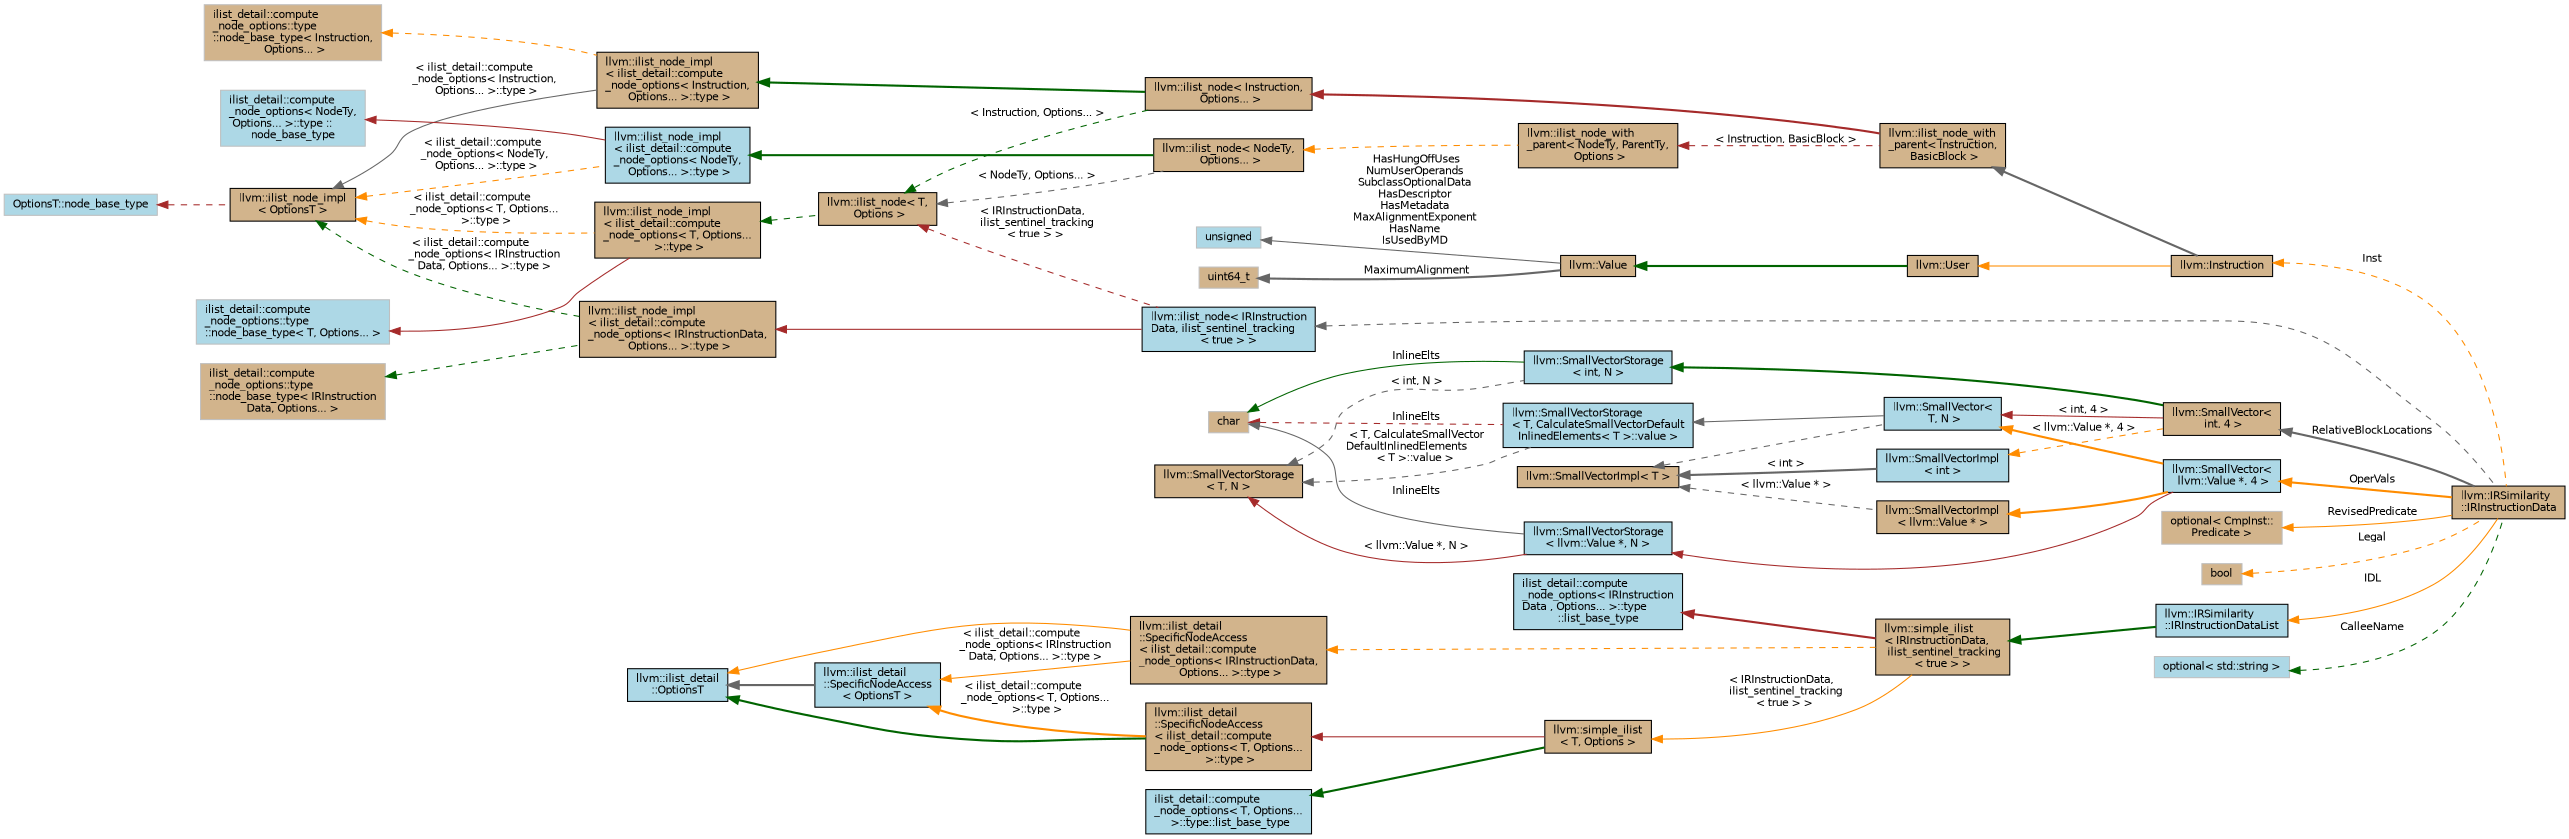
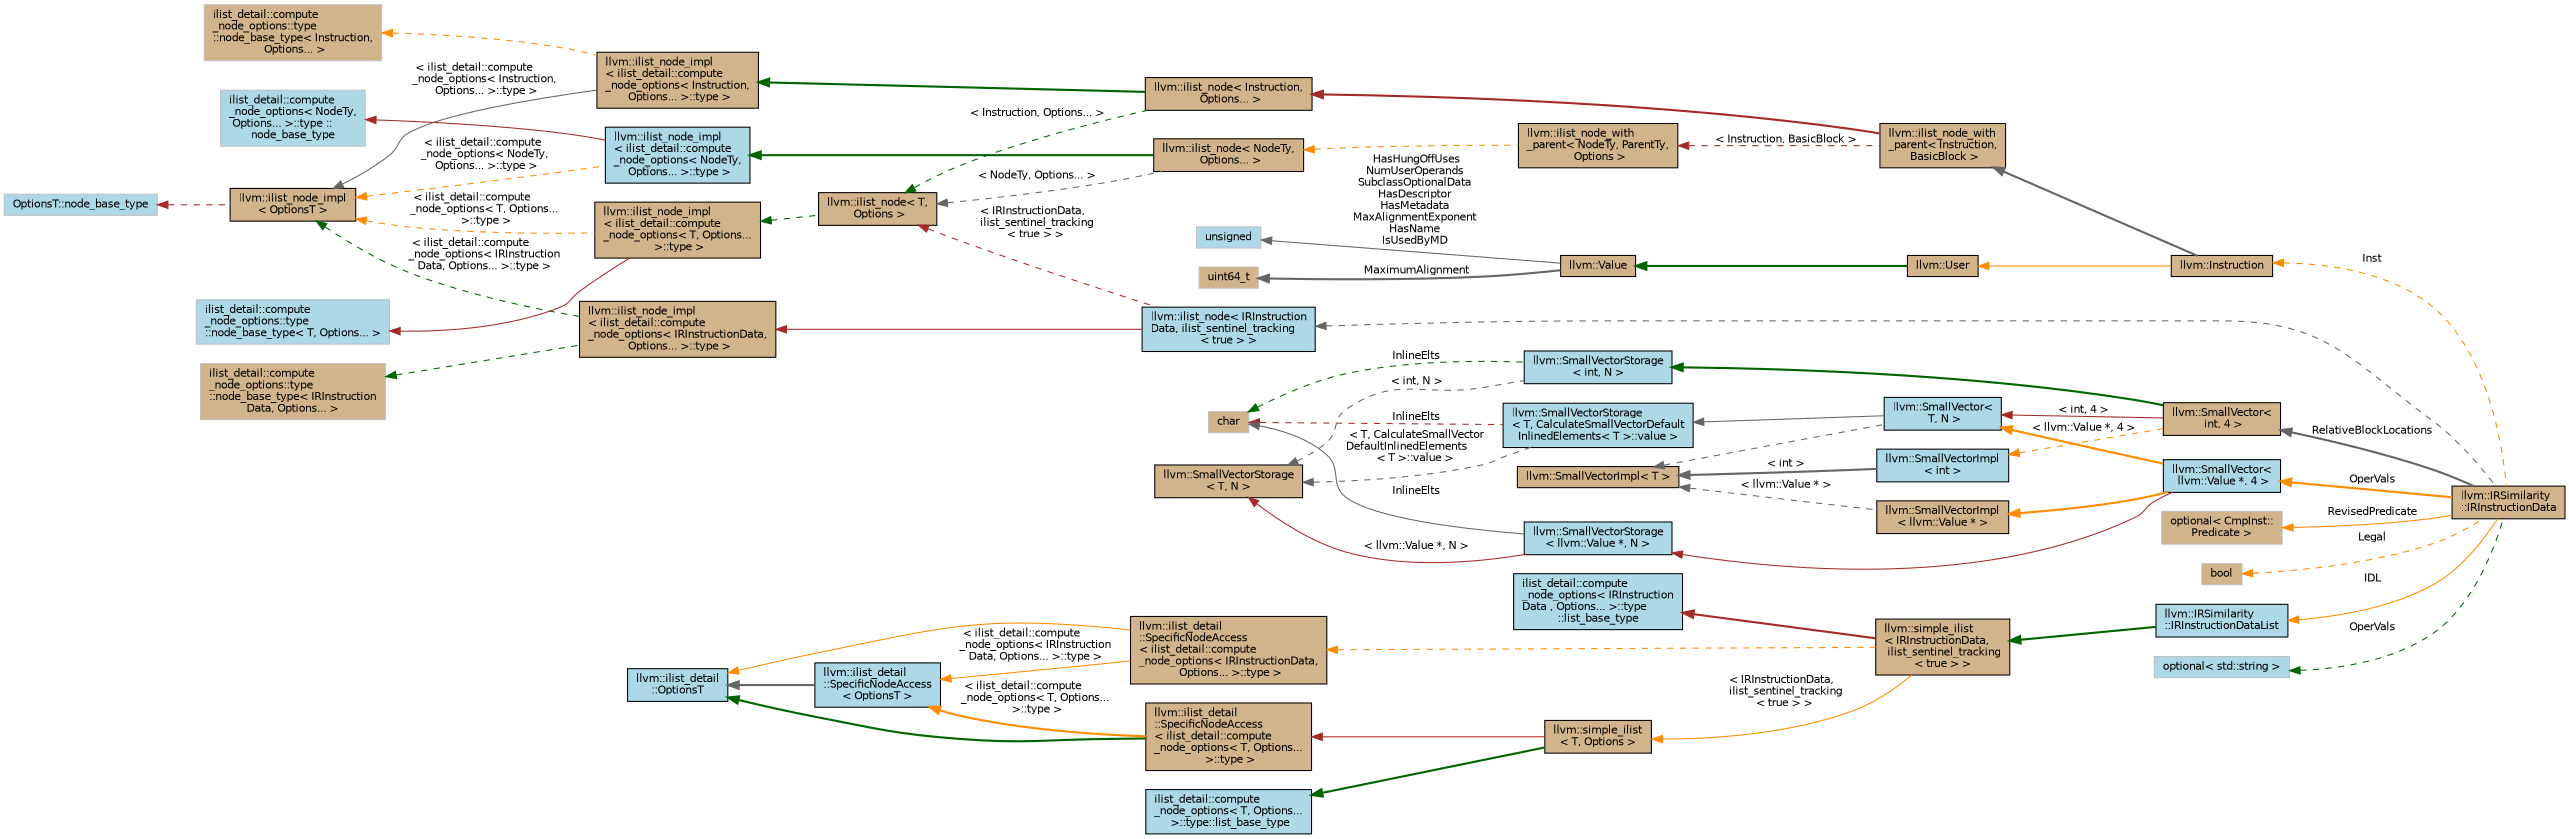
(1387, 367) -> (1387, 367)
(2371, 628) -> (2371, 628)
